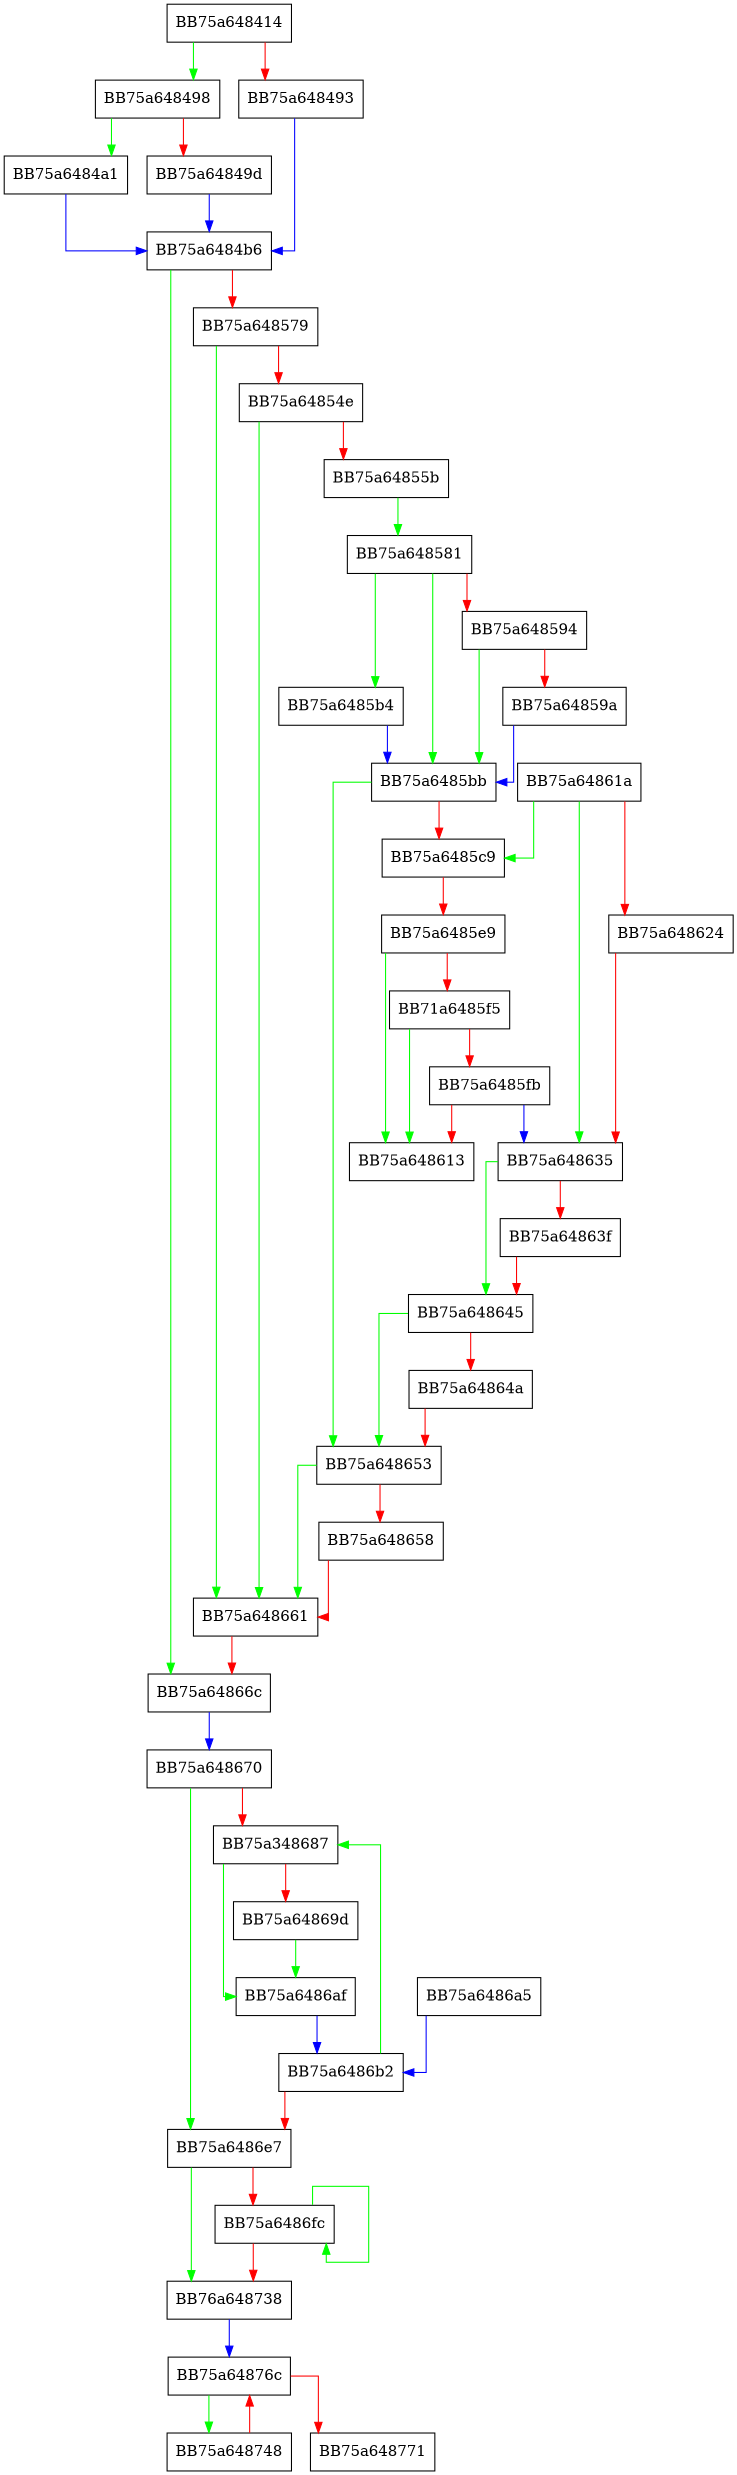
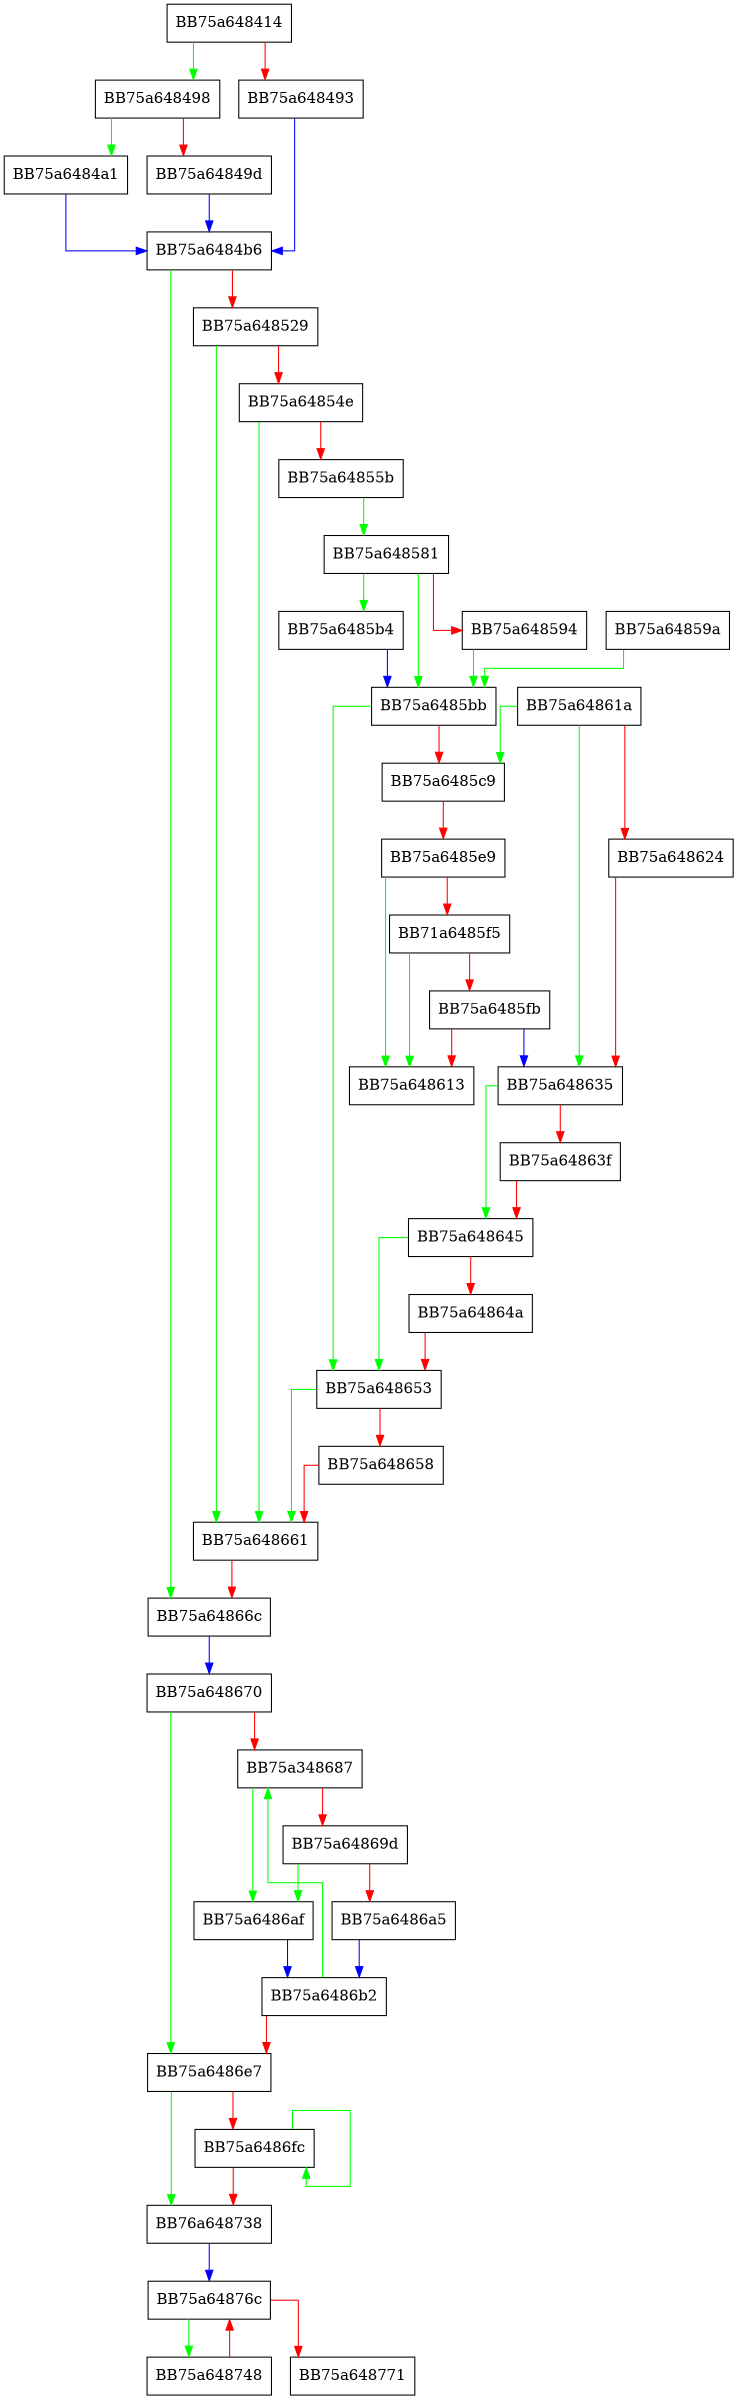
(256, 327) -> (256, 327)
(545, 663) -> none
(514, 757) -> (559, 668)
none -> (370, 1877)
